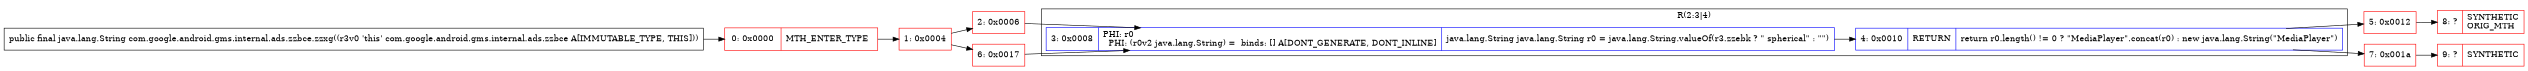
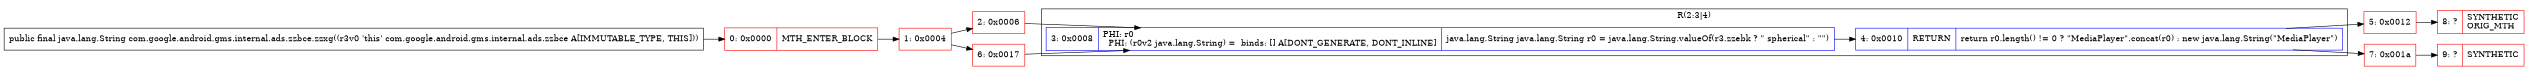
(827, 39) -> (827, 39)
